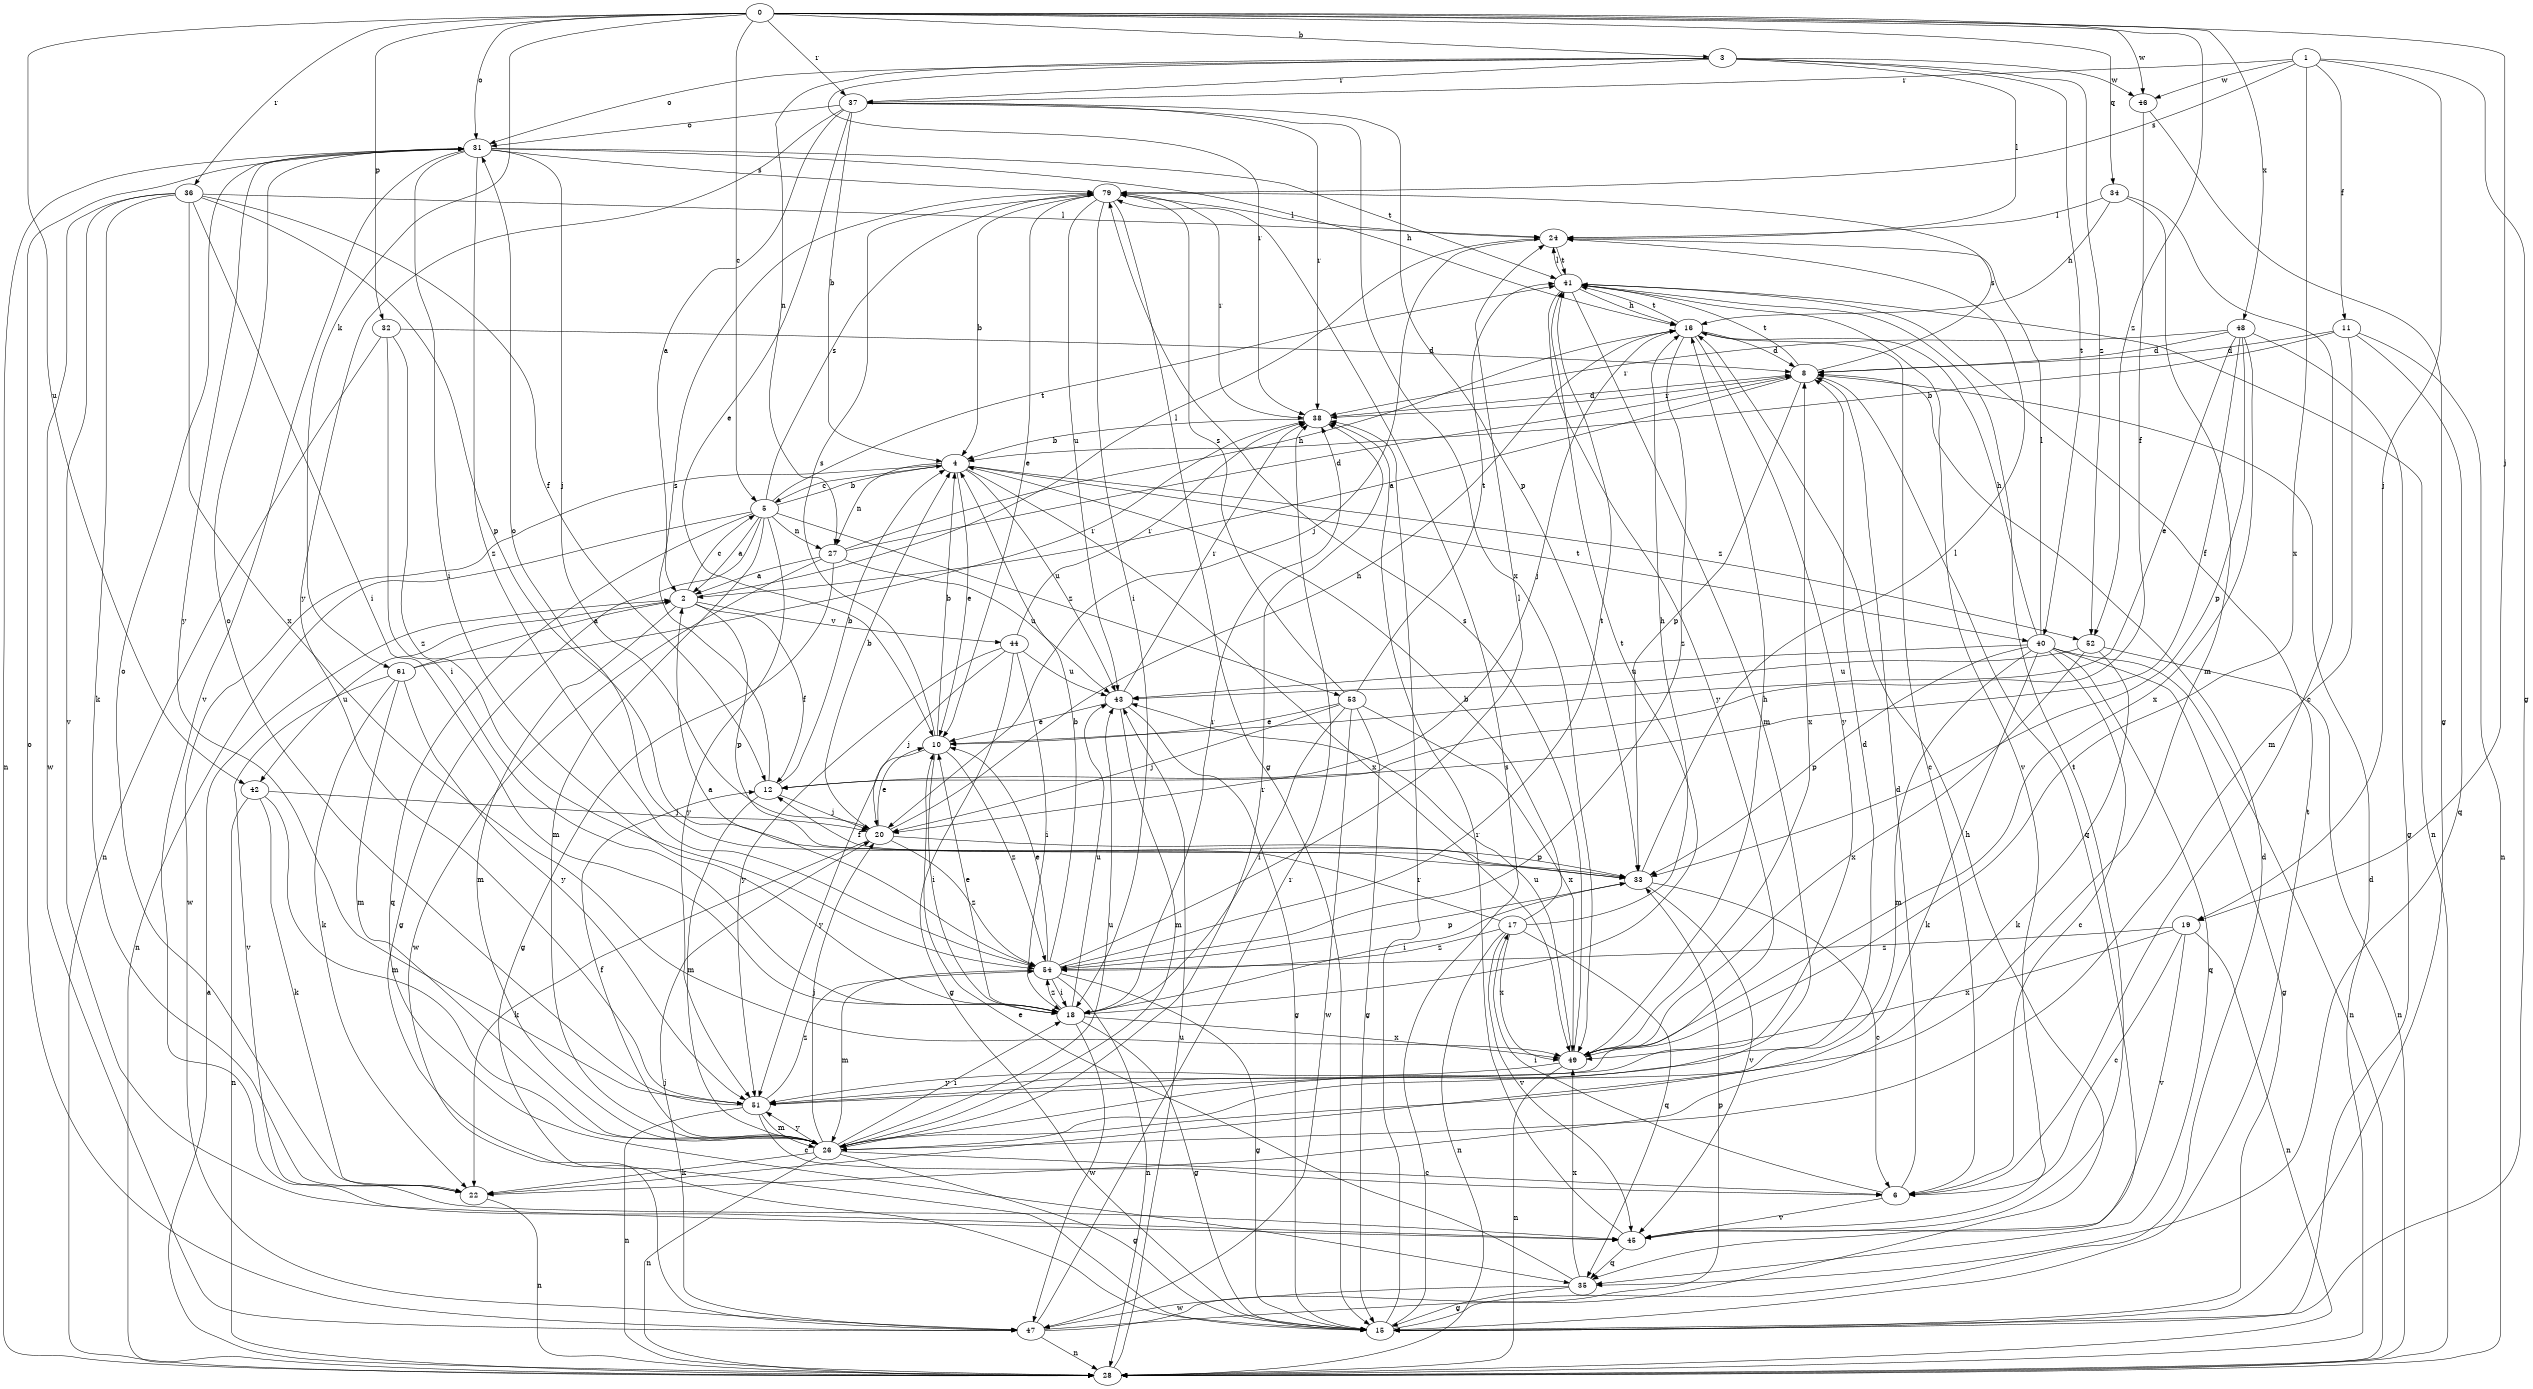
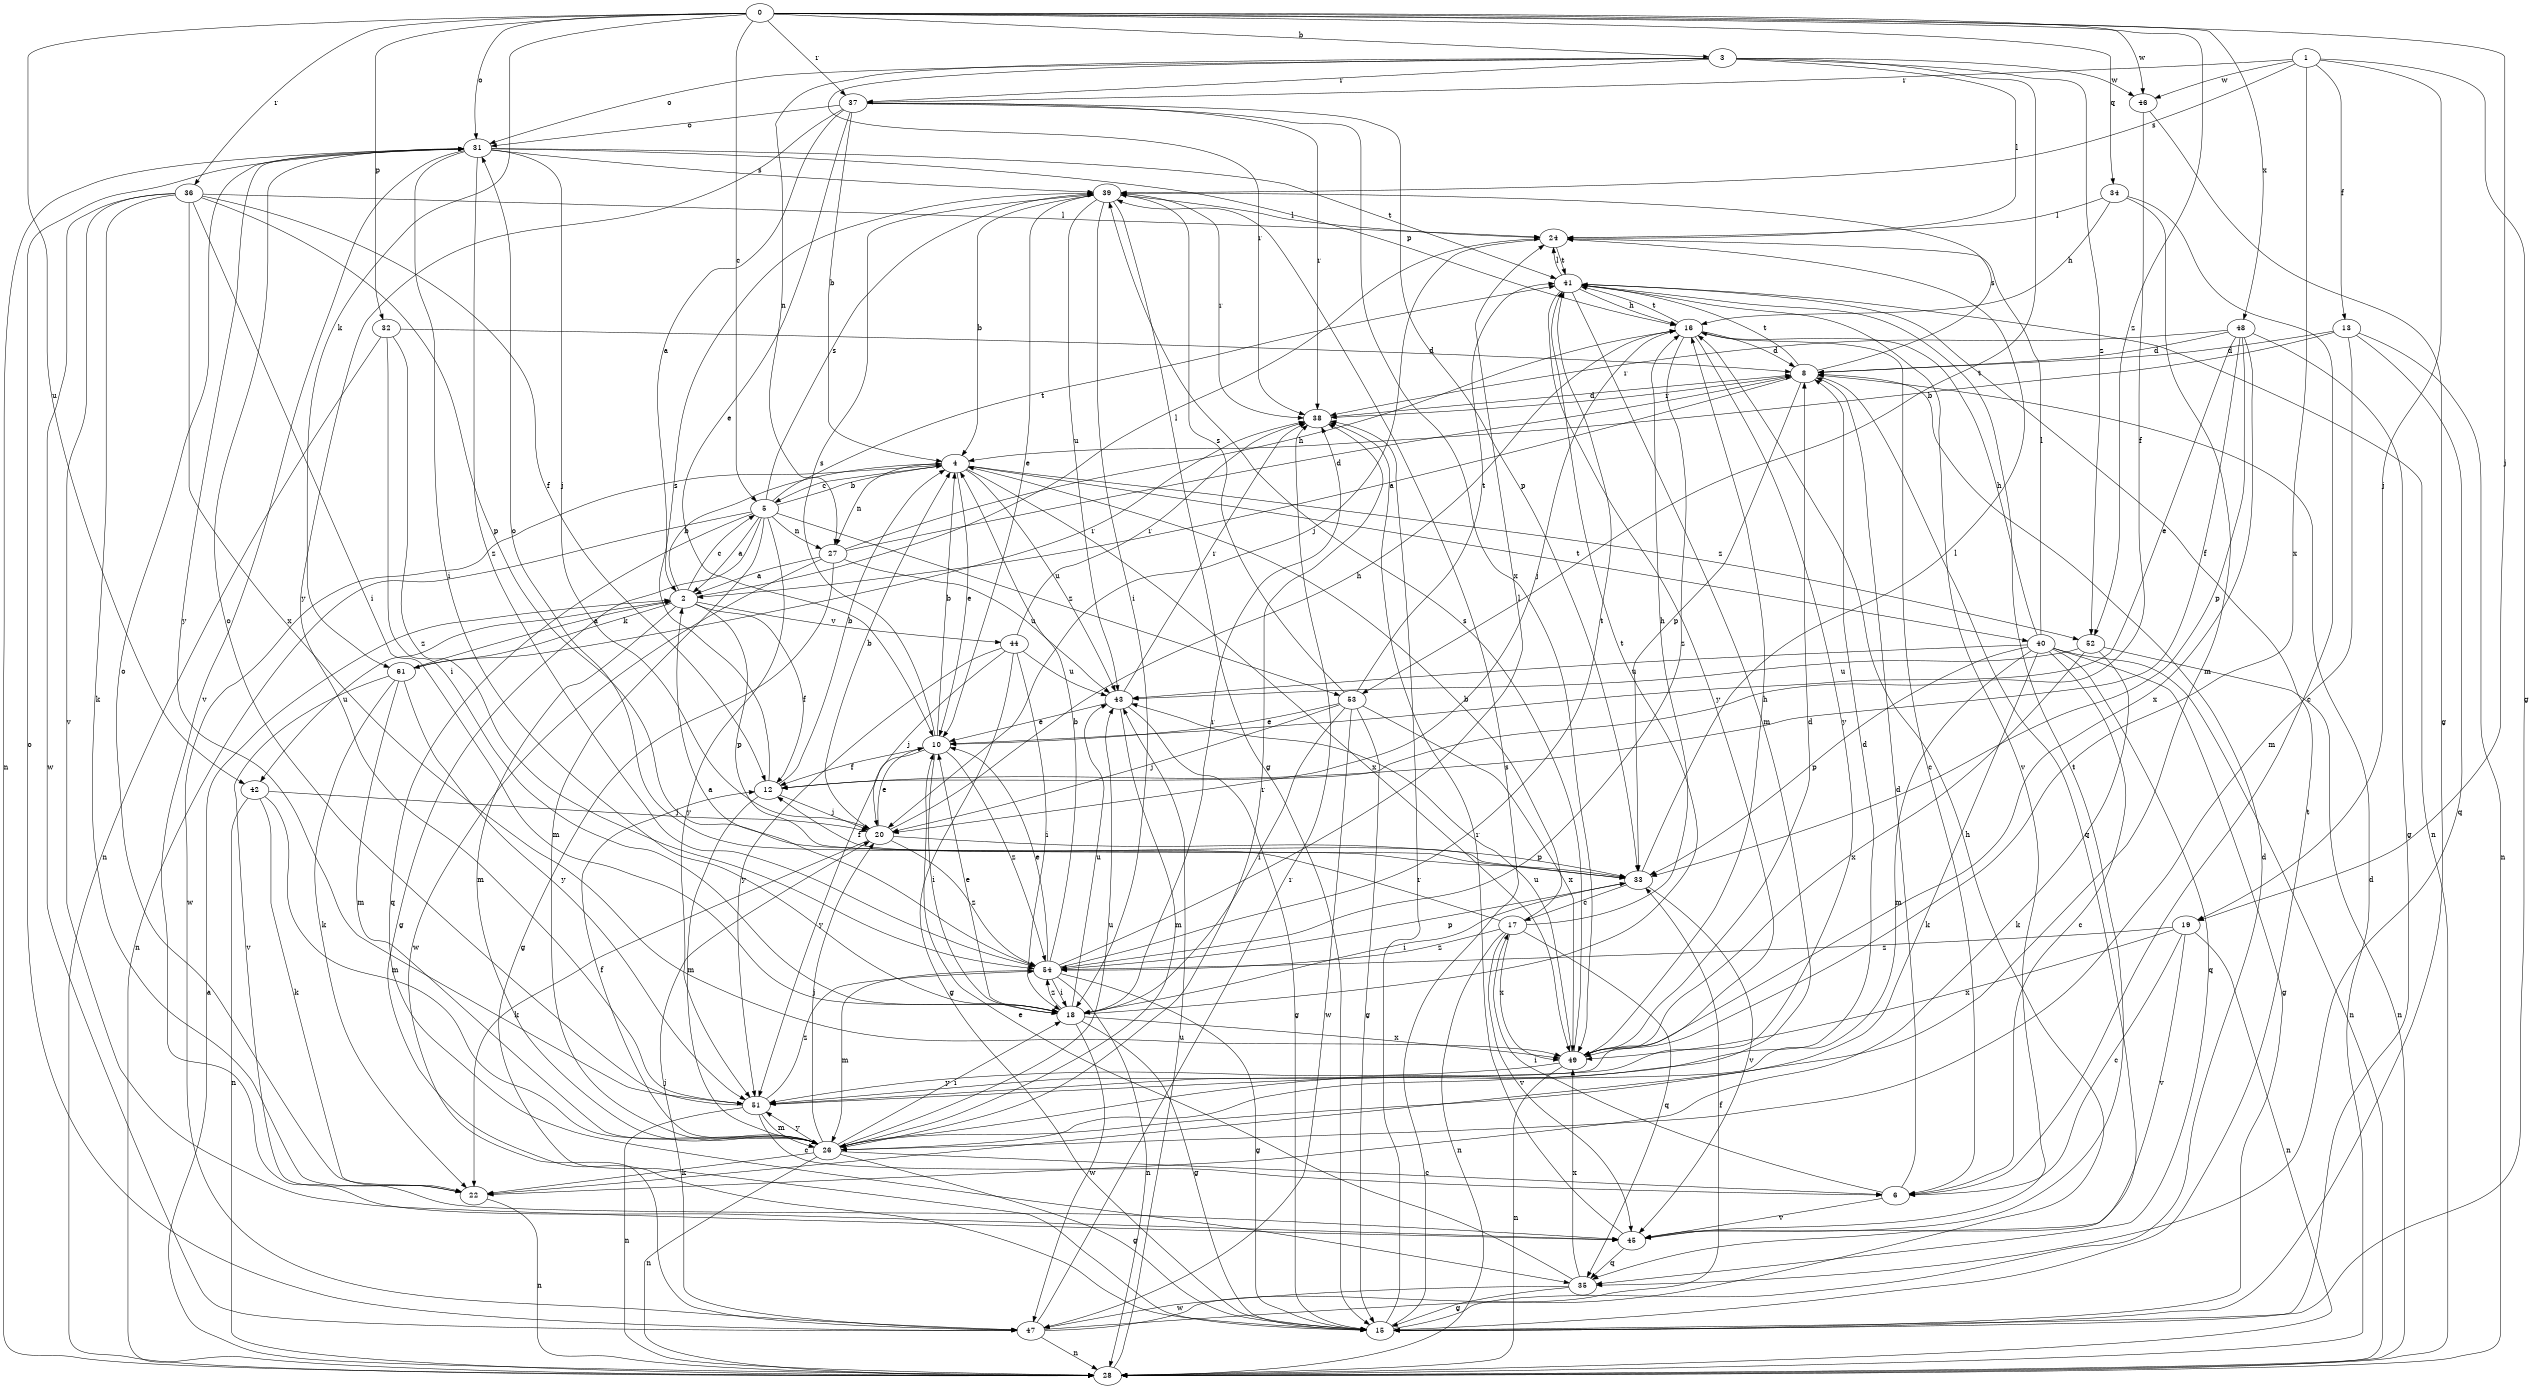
(1107, 193) -> (1107, 193)
(2067, 199) -> (1965, 371)
(1410, 238) -> (1410, 238)
(2347, 328) -> (2347, 328)
(1128, 428) -> (773, 489)
none -> (547, 641)
(1811, 722) -> (1811, 722)
none -> (854, 763)
(1850, 971) -> (1578, 902)
(1721, 1106) -> (1721, 1106)
